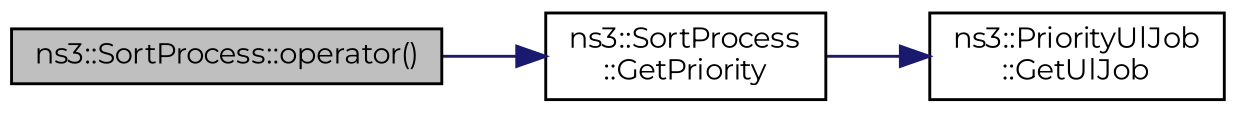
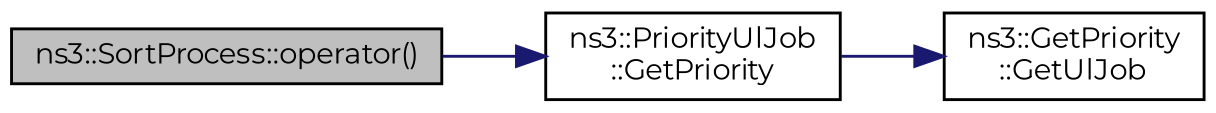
(686, 56) -> (693, 56)
(1077, 56) -> (1074, 56)
